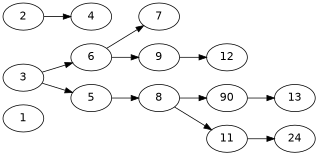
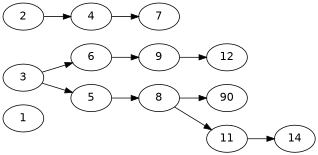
(122, 39) -> (122, 17)
(295, 98) -> none
(295, 139) -> (295, 139)
